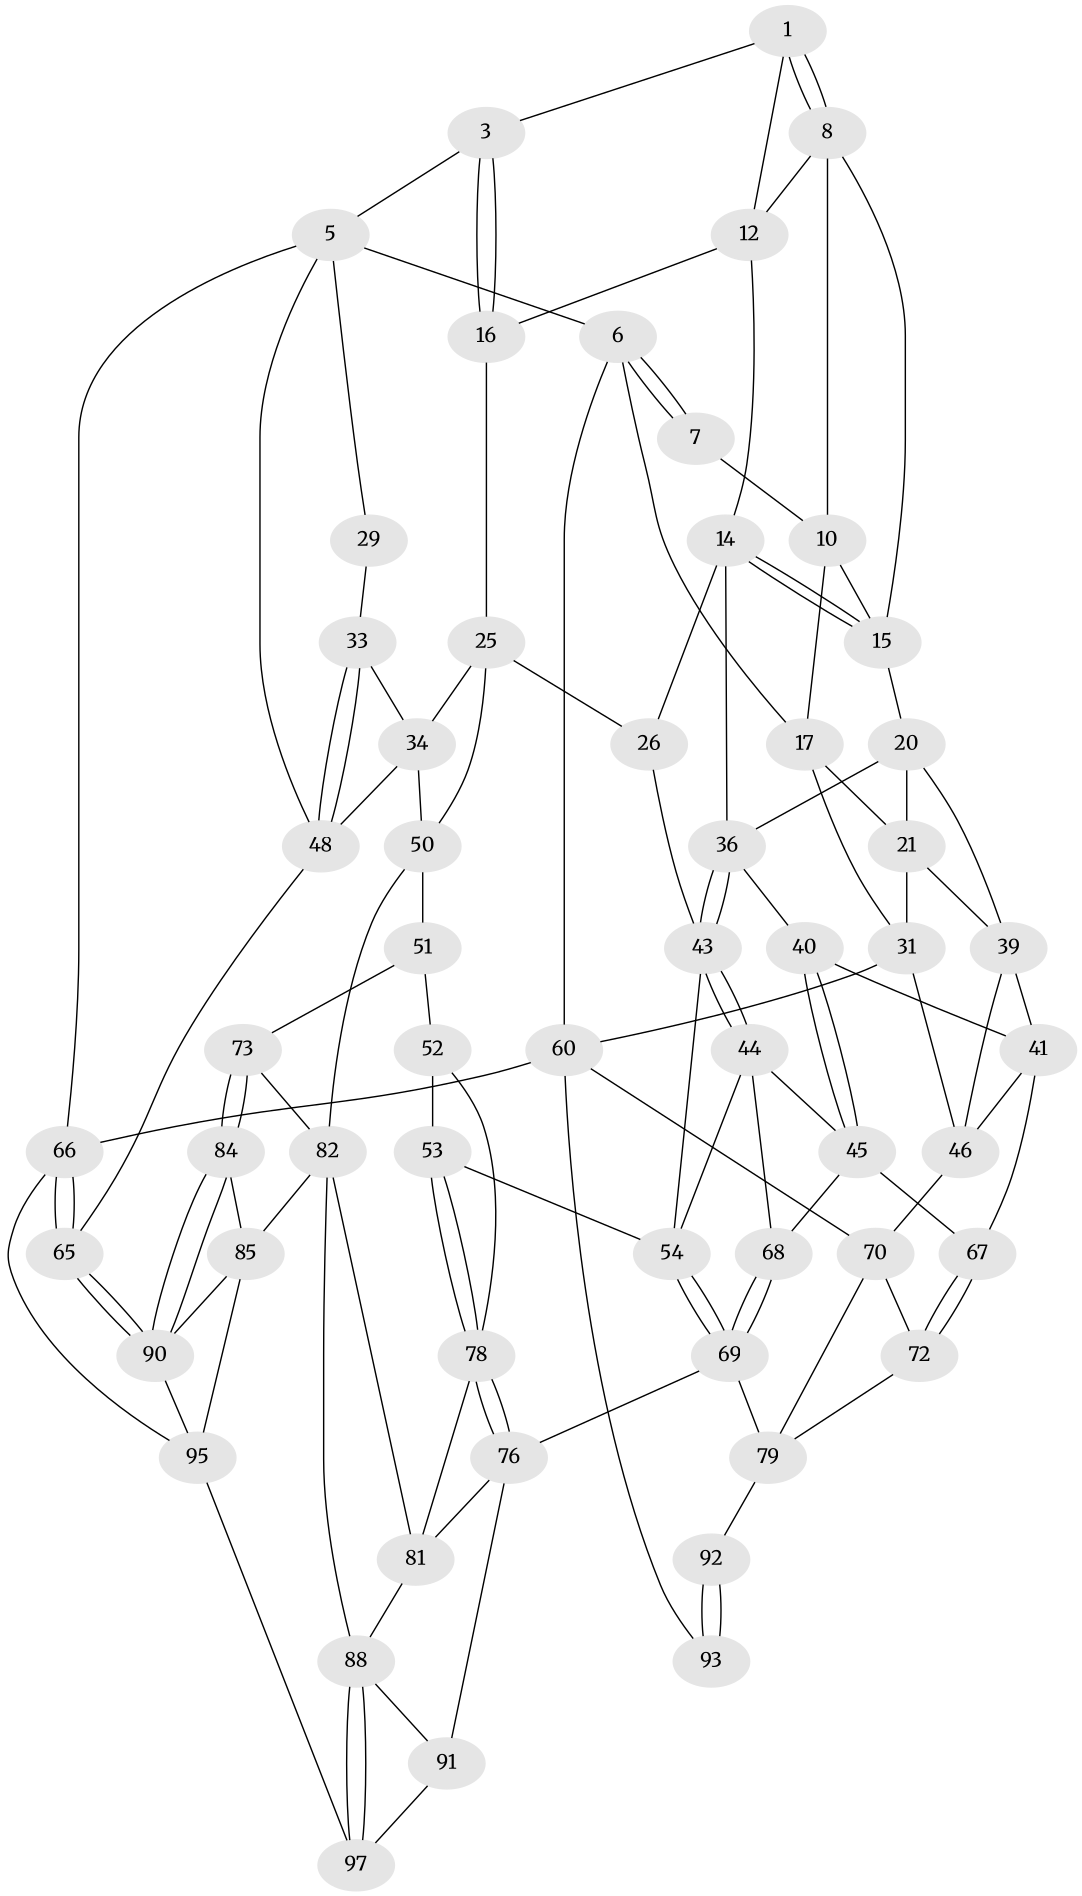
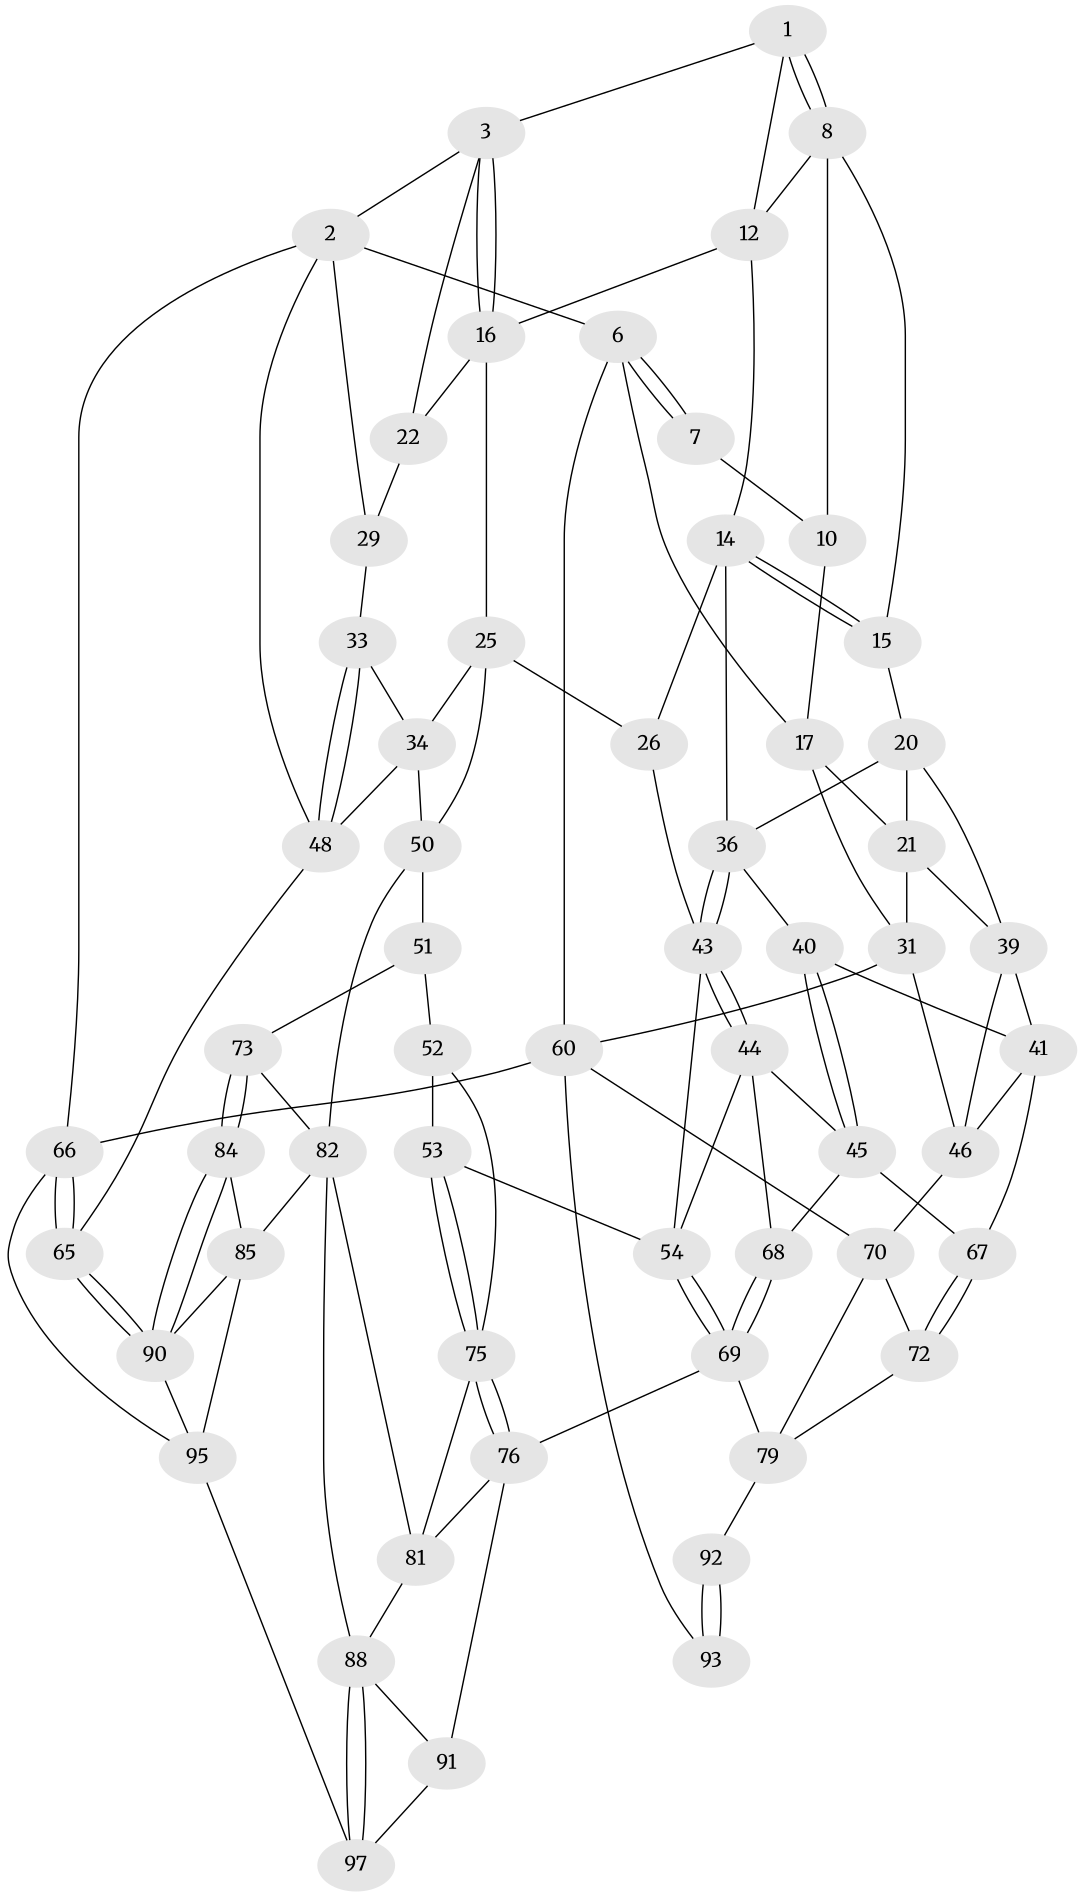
(331, 235) -> (331, 235)
none -> (409, 439)
(855, 592) -> none
(477, 1356) -> (477, 1356)
